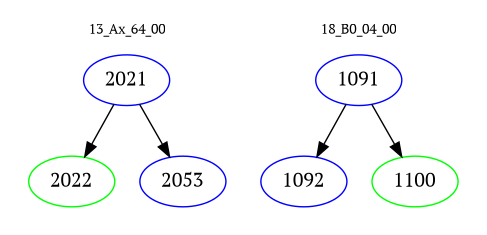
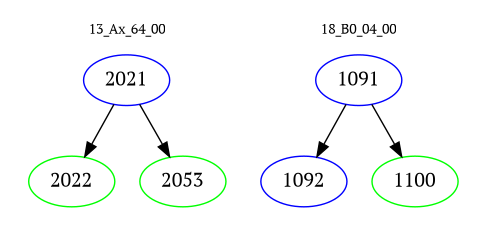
(183, 181) -> (183, 181)
